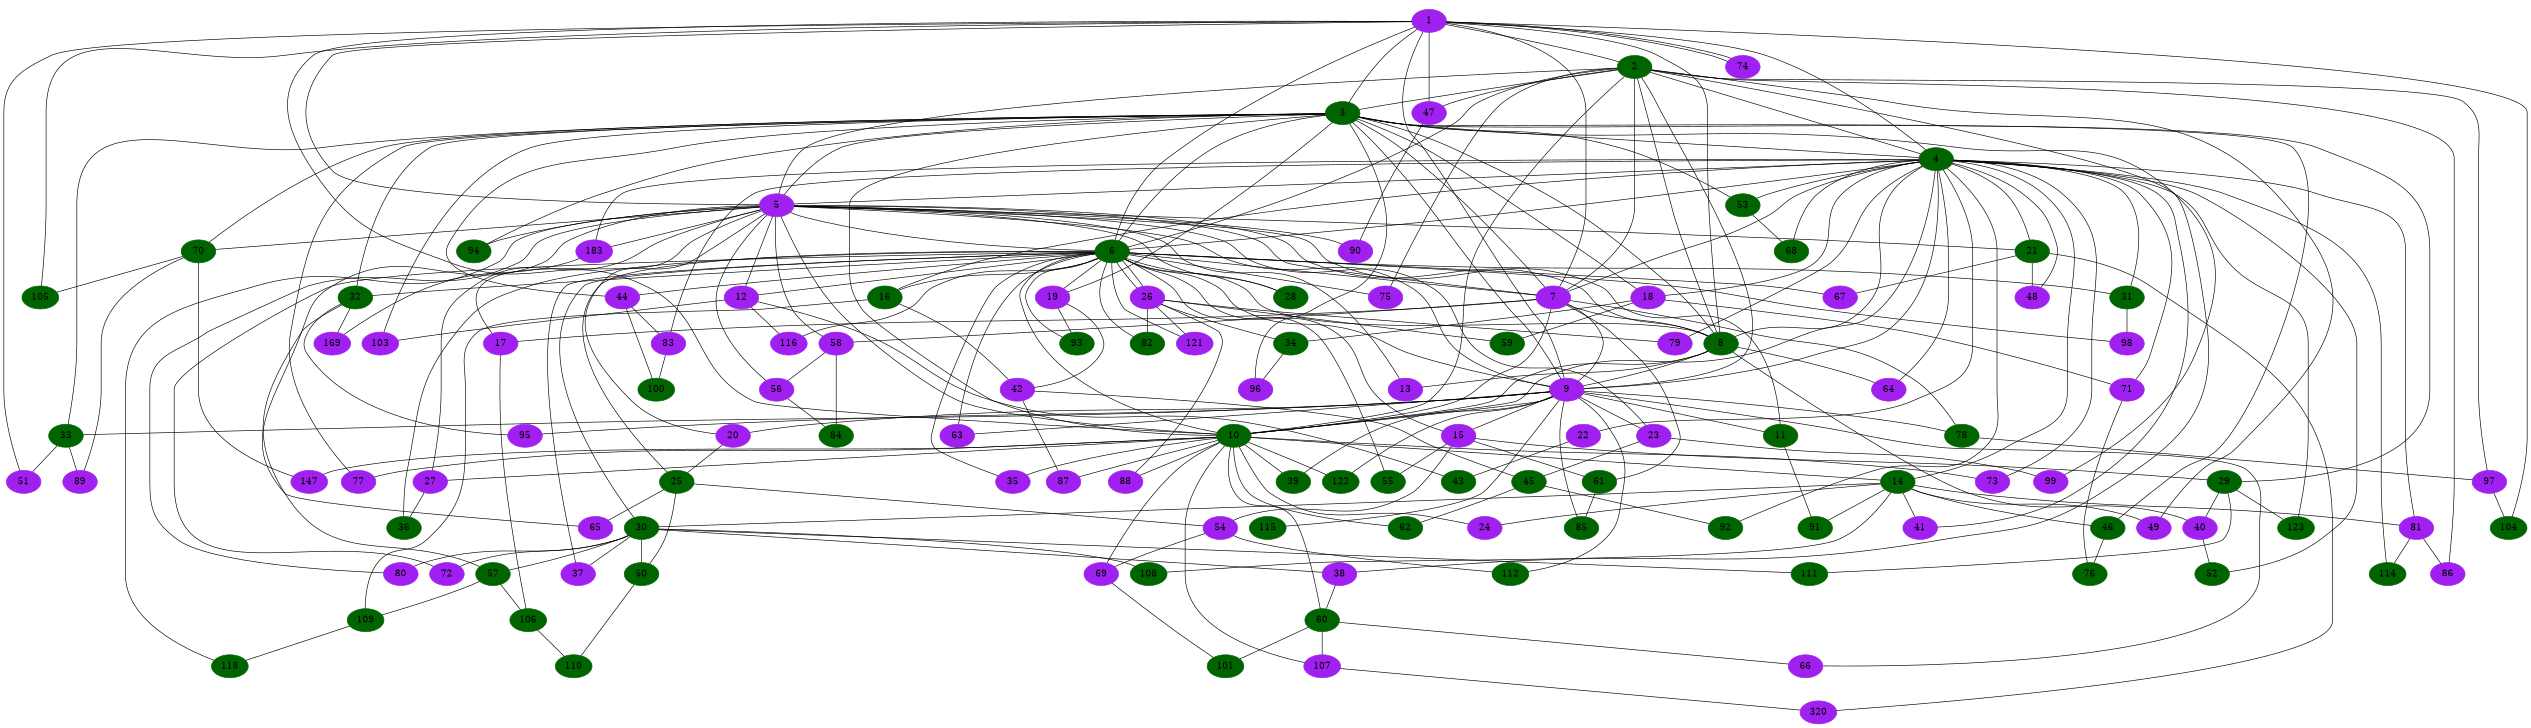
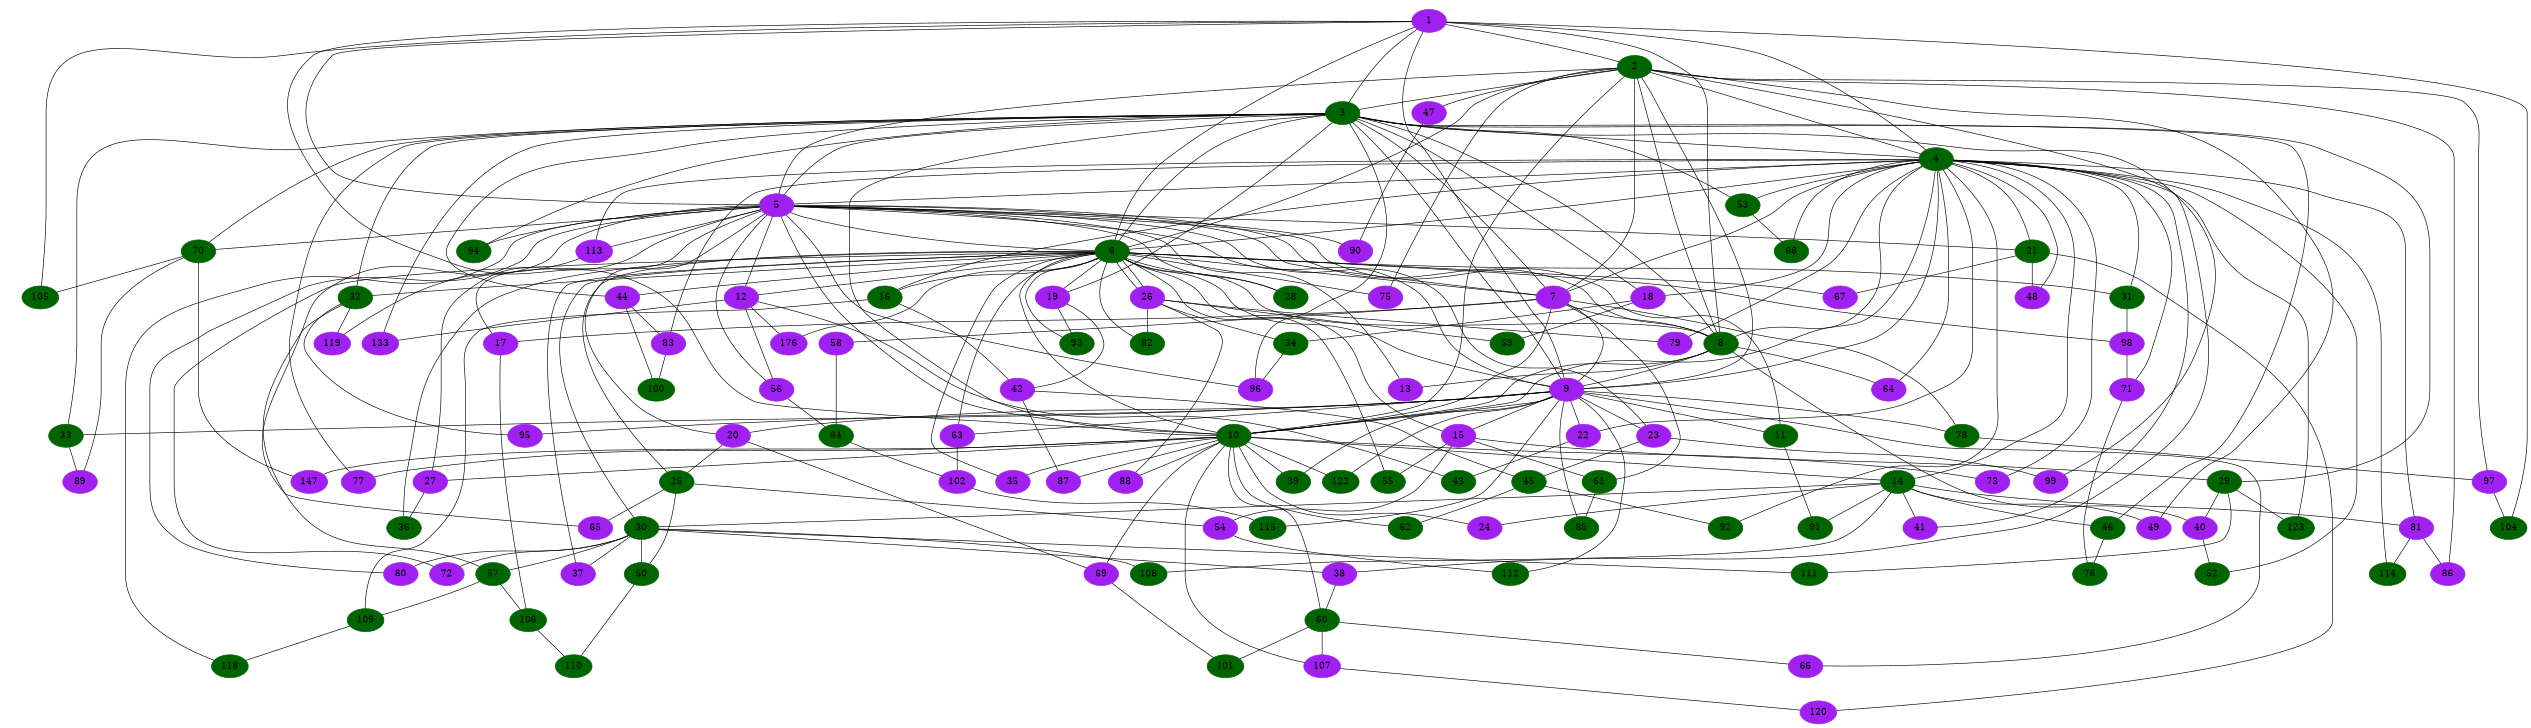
(1429, 67) -> none
(1743, 67) -> none
(1584, 104) -> none
(594, 251) -> (594, 251)
(782, 285) -> (989, 342)
(1880, 327) -> (2127, 367)
(332, 344) -> (332, 344)
(380, 344) -> (380, 344)
(789, 344) -> (789, 344)
(1195, 344) -> none
(806, 367) -> (759, 343)
none -> (1575, 413)
(24, 482) -> none
none -> (957, 482)
(1151, 552) -> (926, 508)
(1818, 712) -> (1818, 712)
